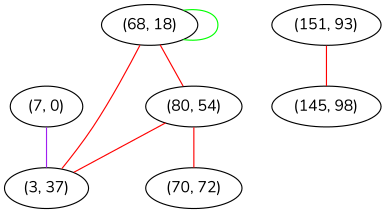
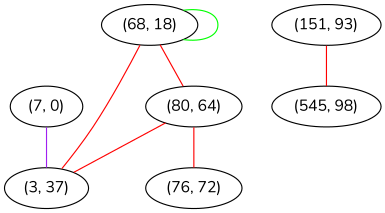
(194, 107) -> (194, 107)
(326, 107) -> (326, 107)
(194, 188) -> (194, 188)
